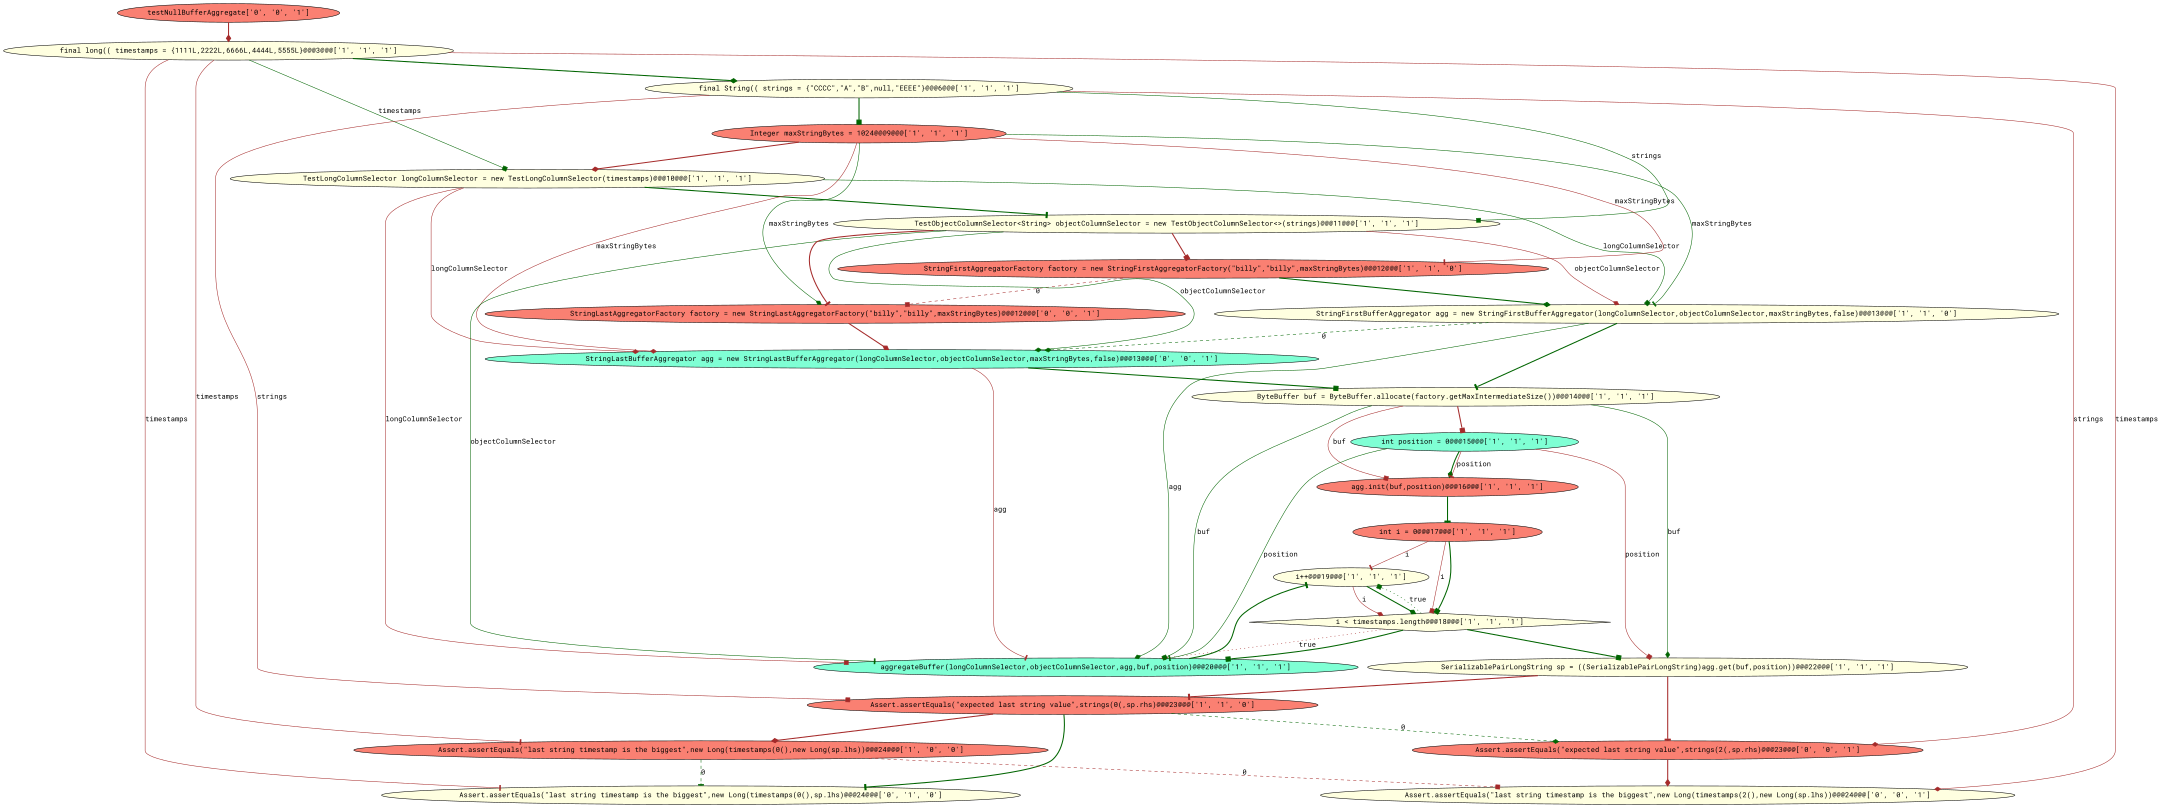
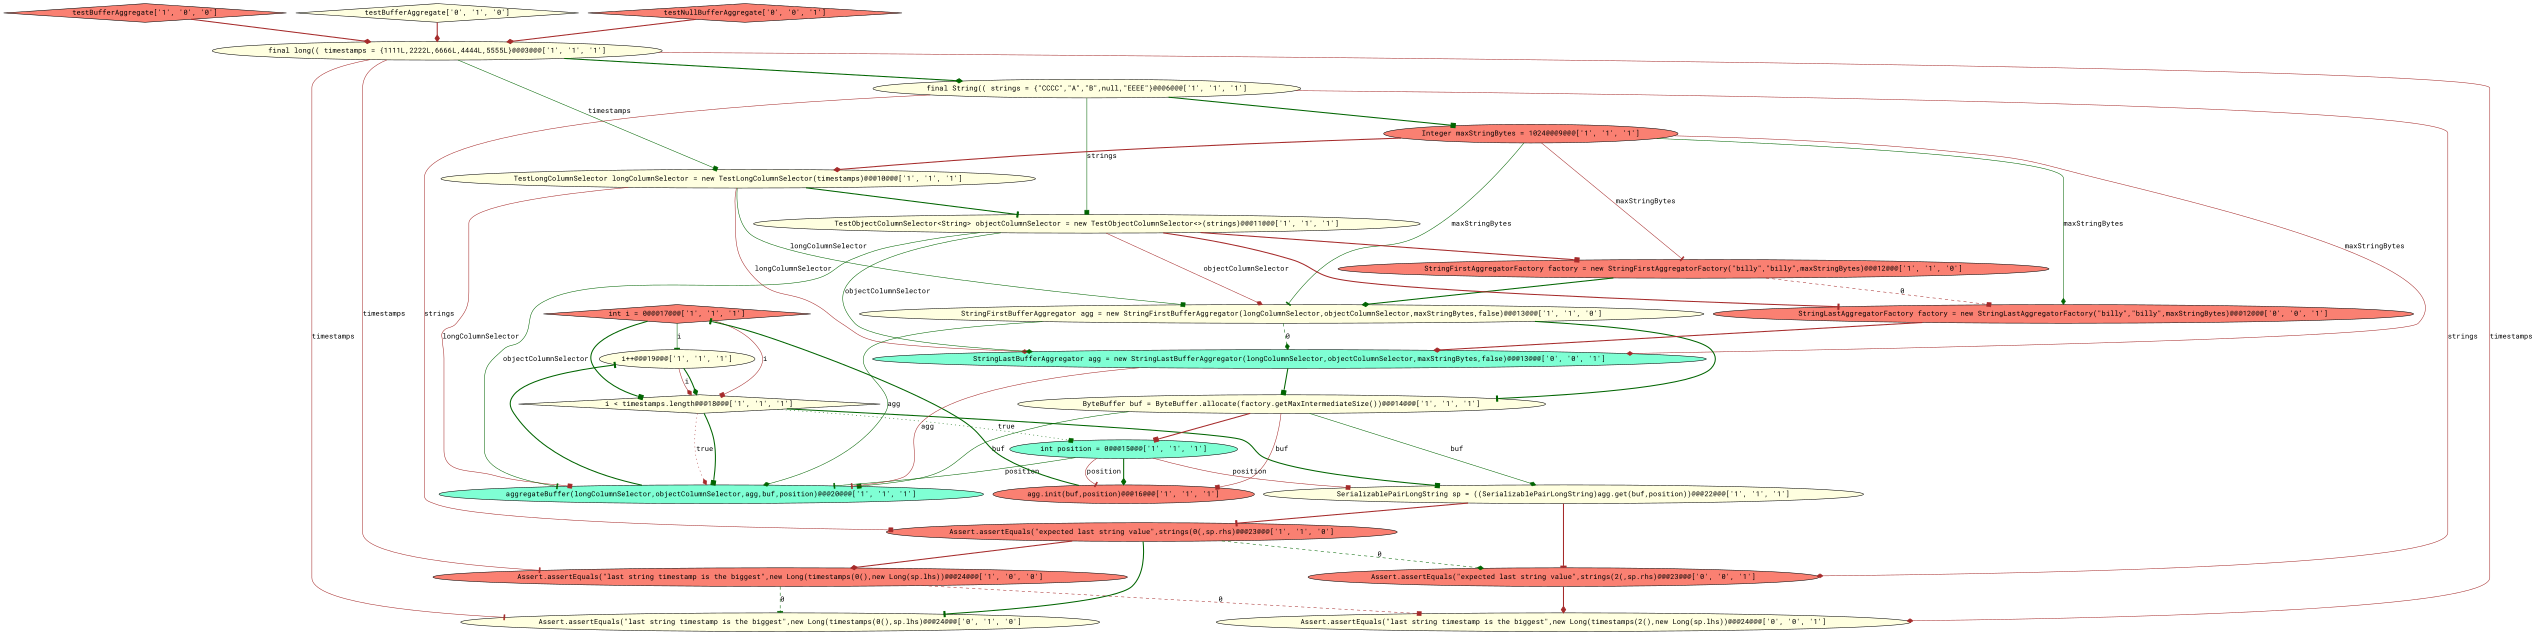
none -> (145, 13)
(229, 13) -> (745, 13)
none -> (437, 13)
(1448, 532) -> (677, 314)
(1400, 554) -> (677, 335)
(1403, 599) -> (916, 421)
